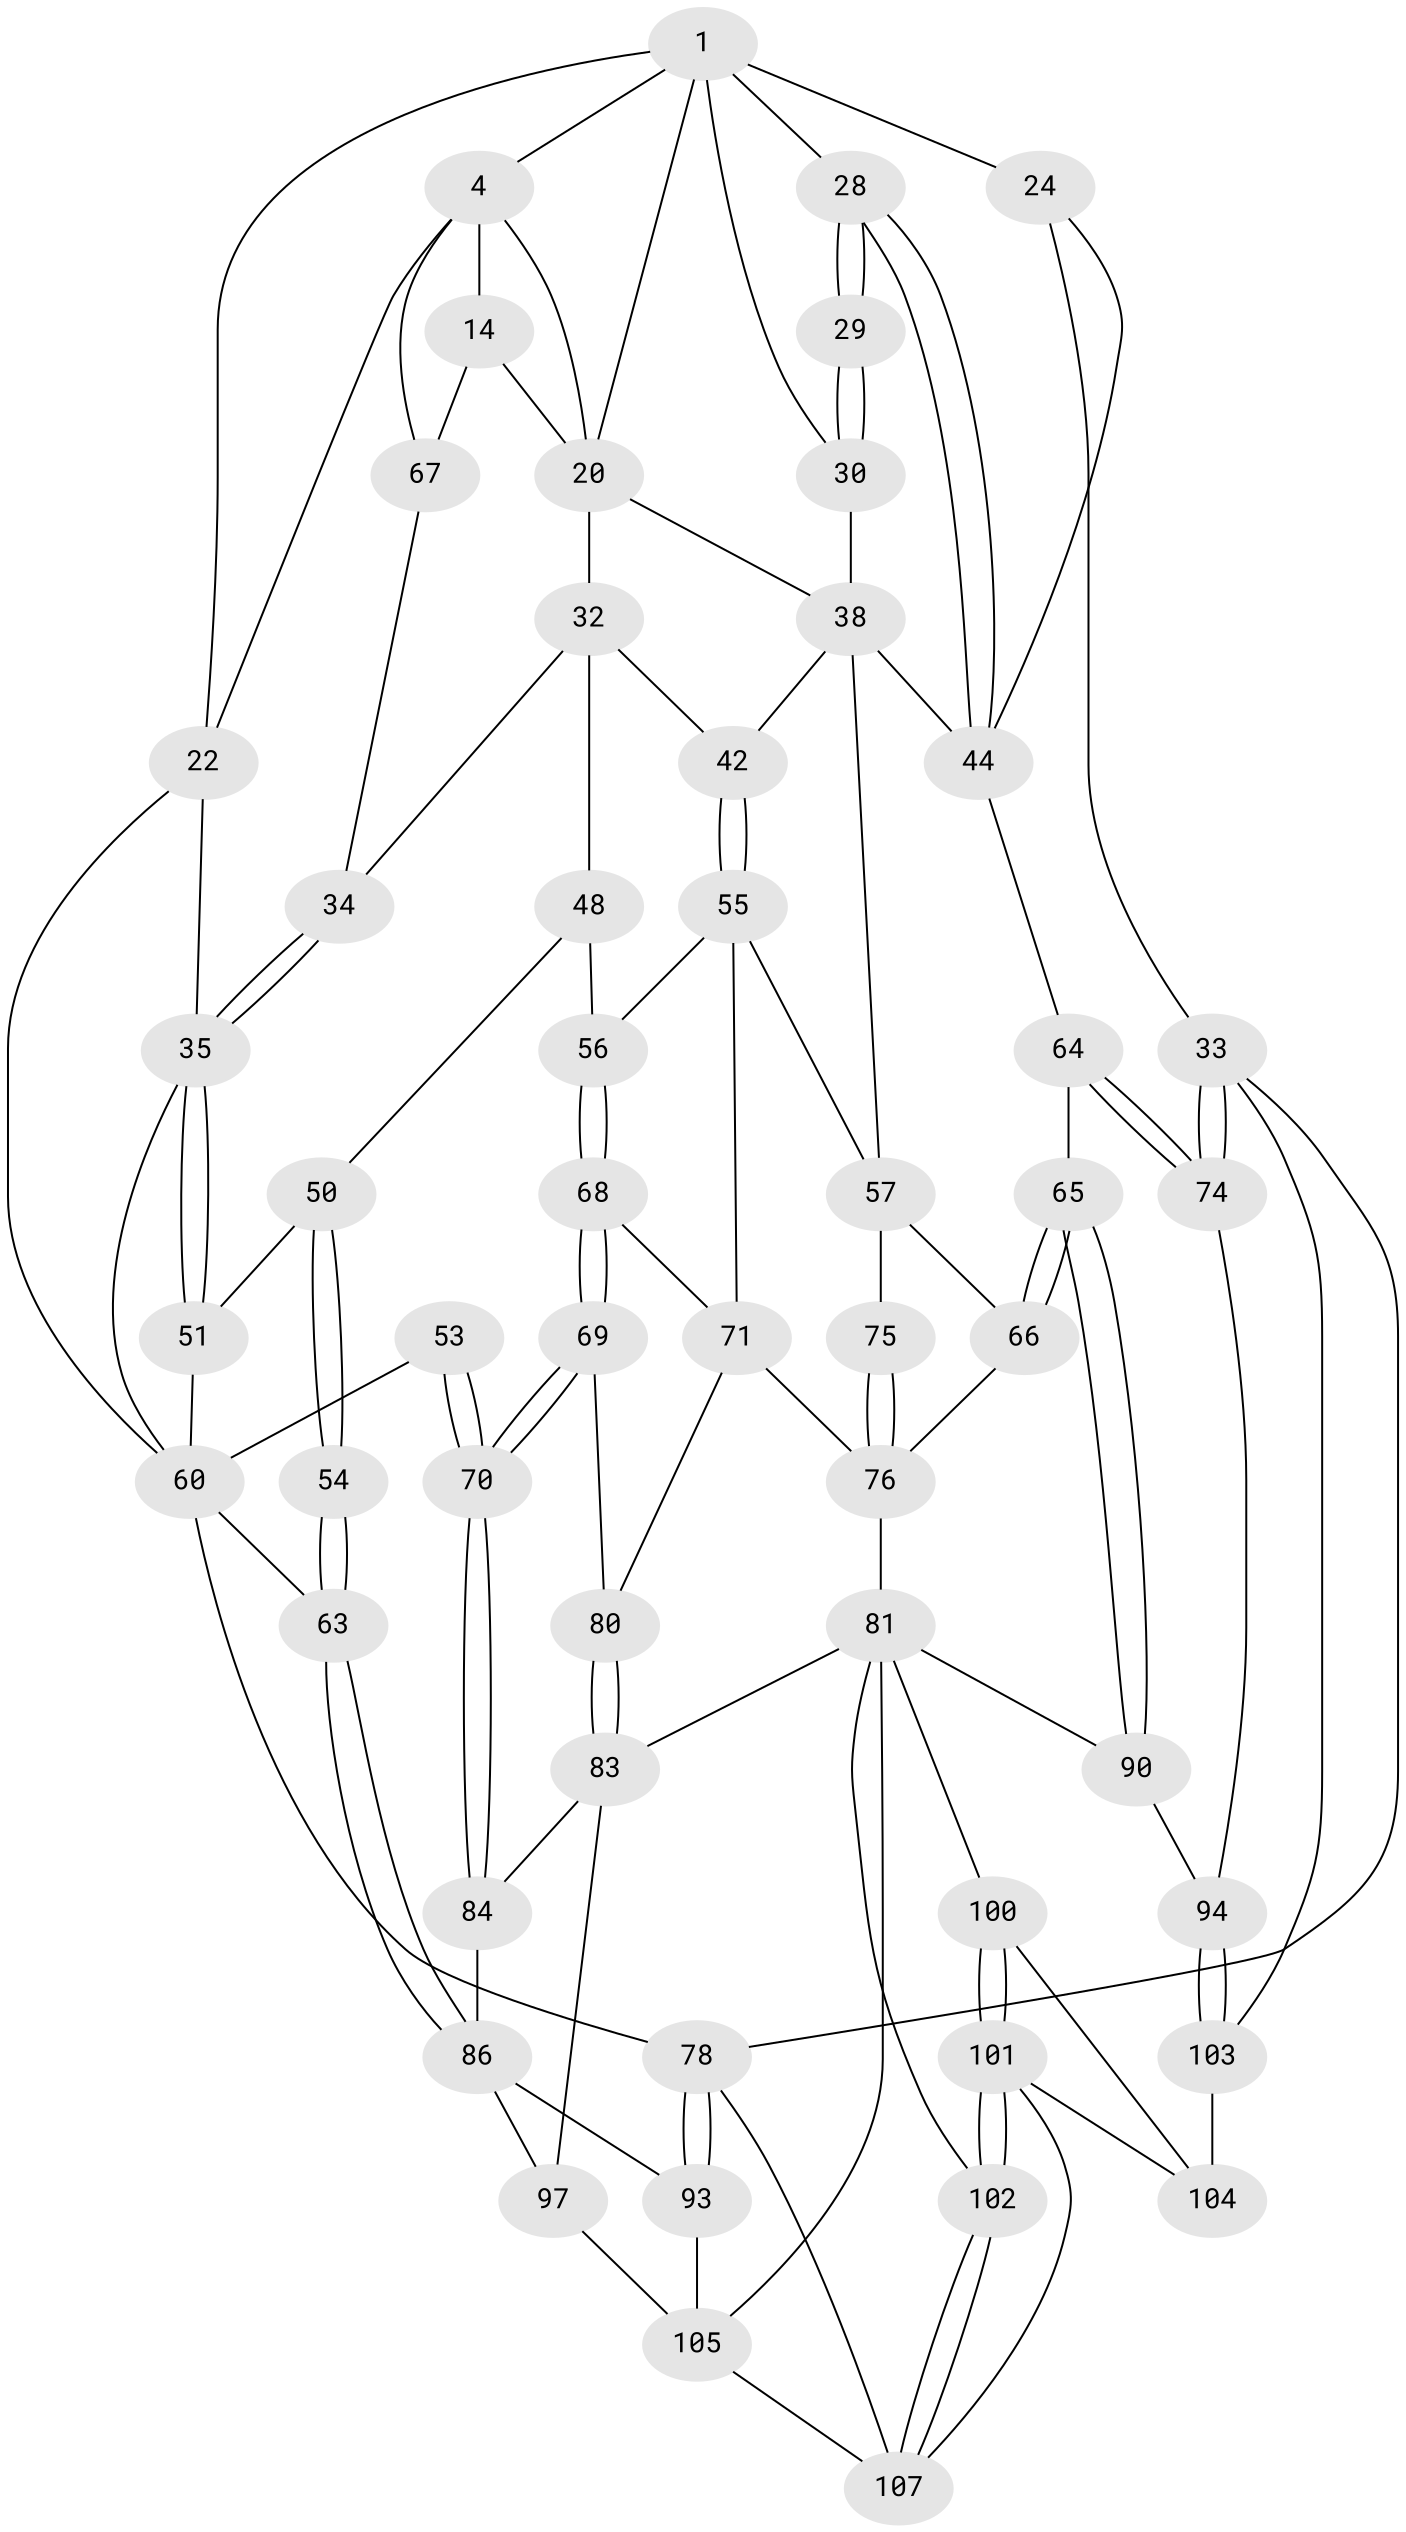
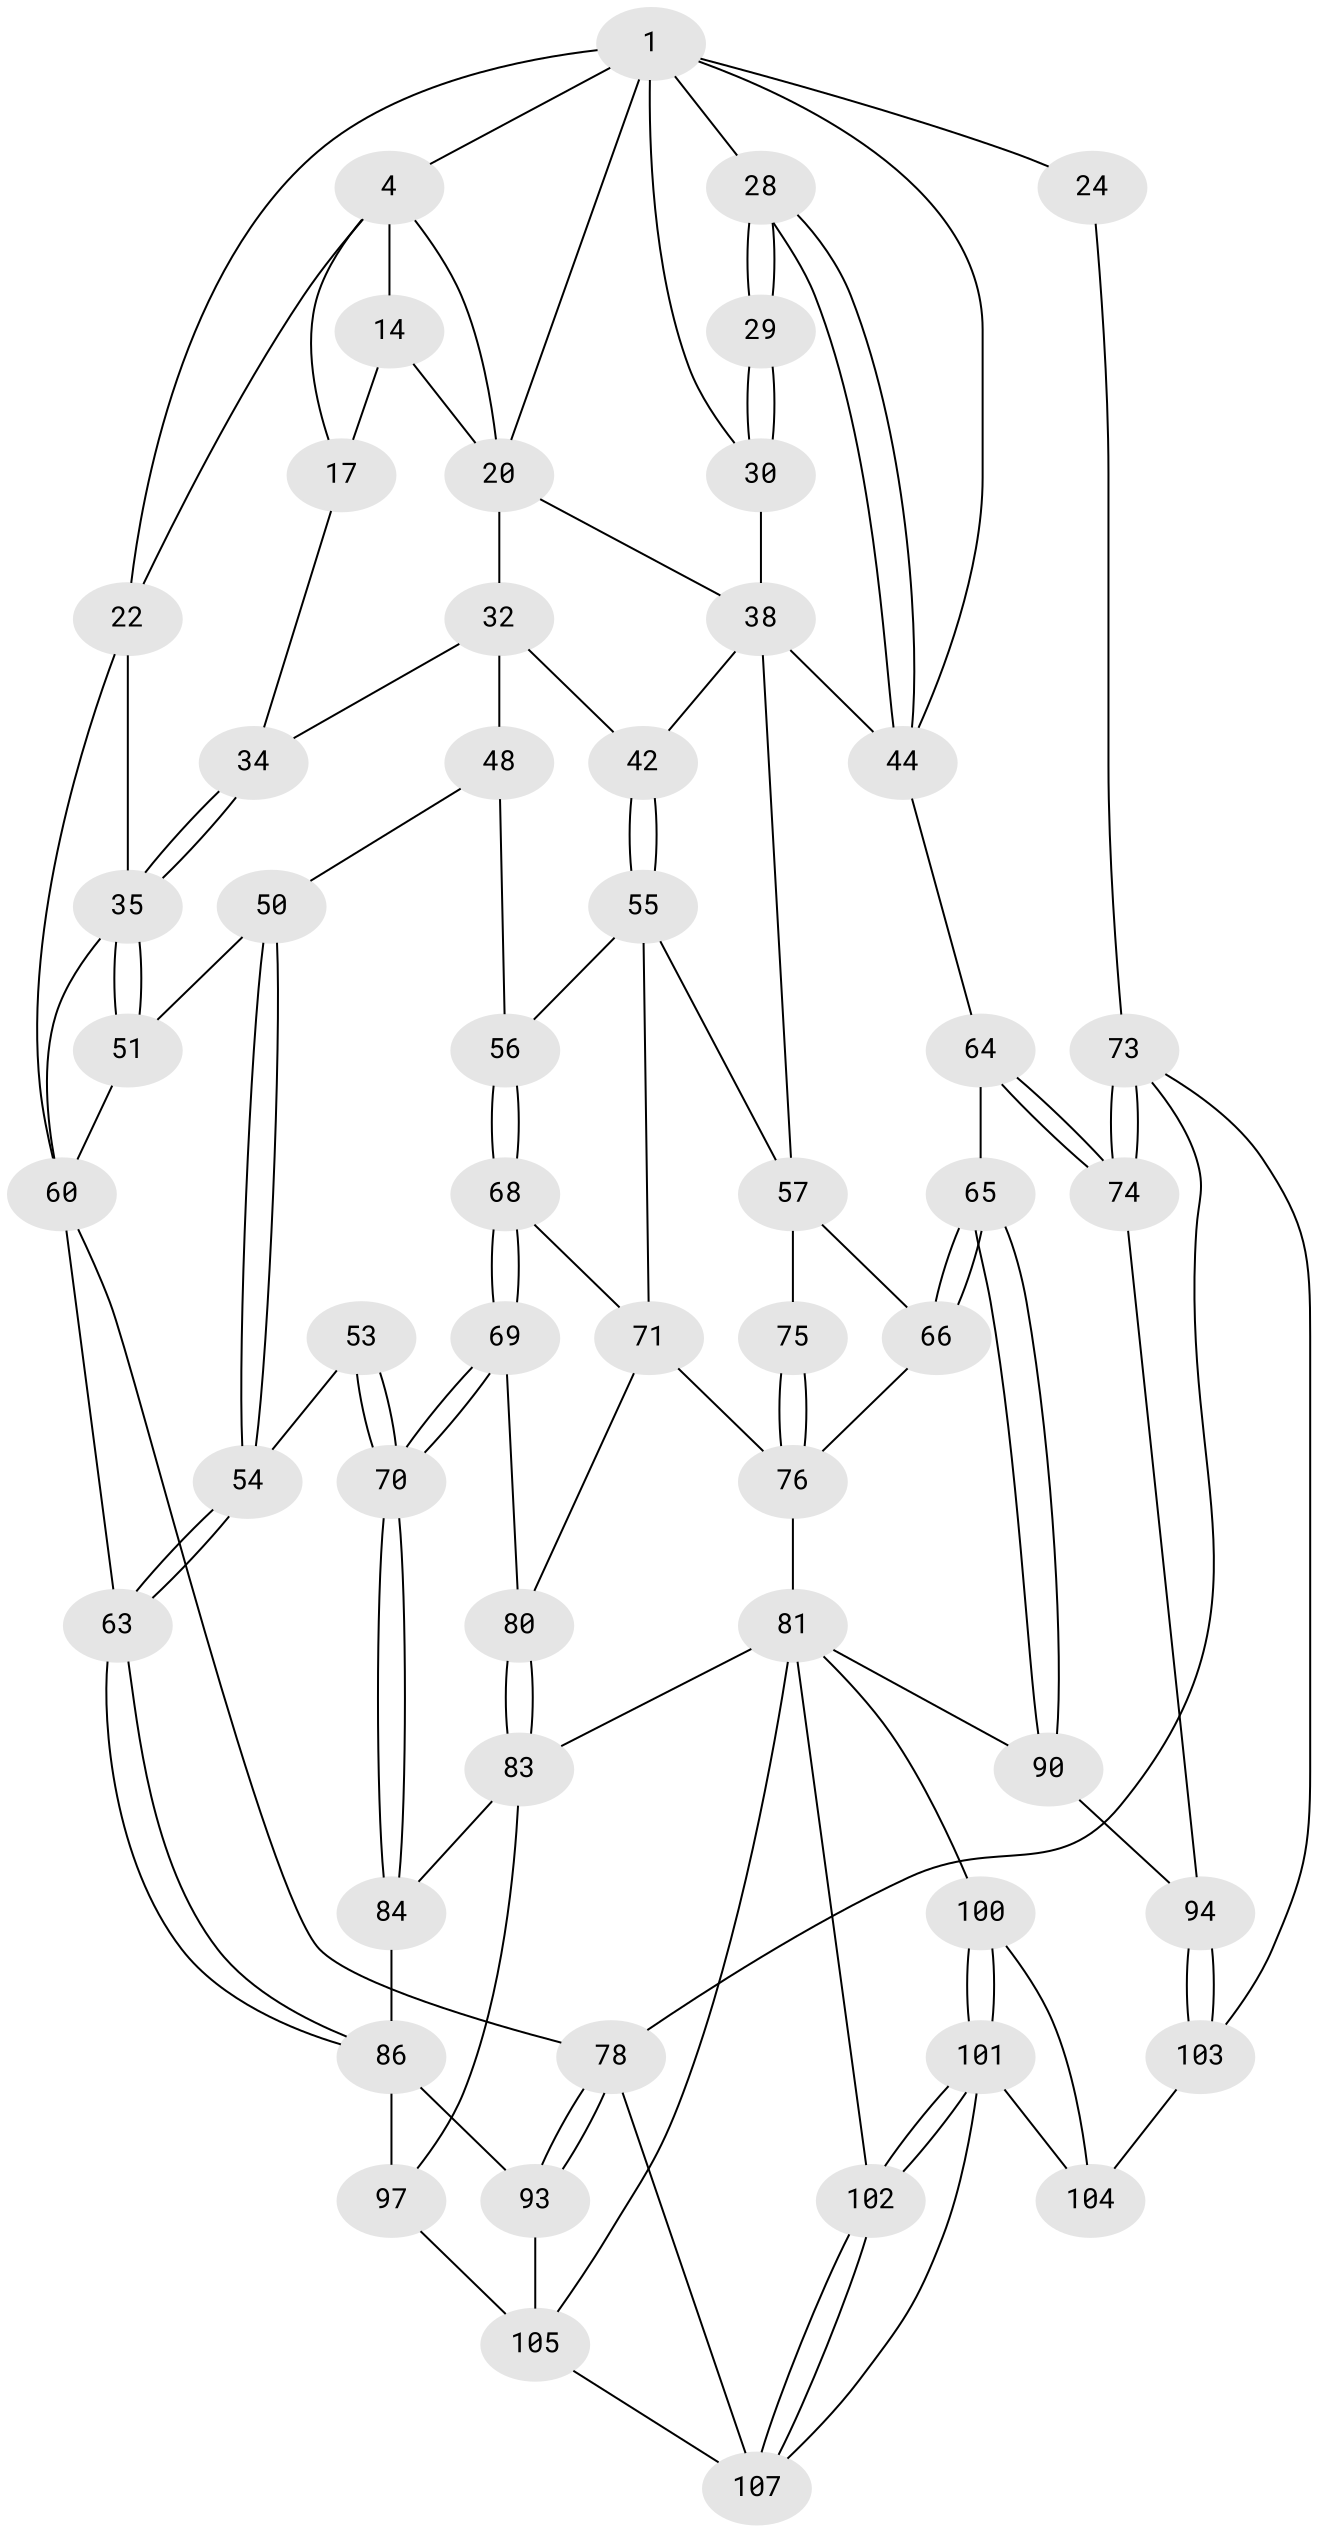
(1103, 434) -> (982, 327)
(425, 475) -> (342, 475)
(1212, 1051) -> (1124, 1051)
(306, 1417) -> (305, 1410)
